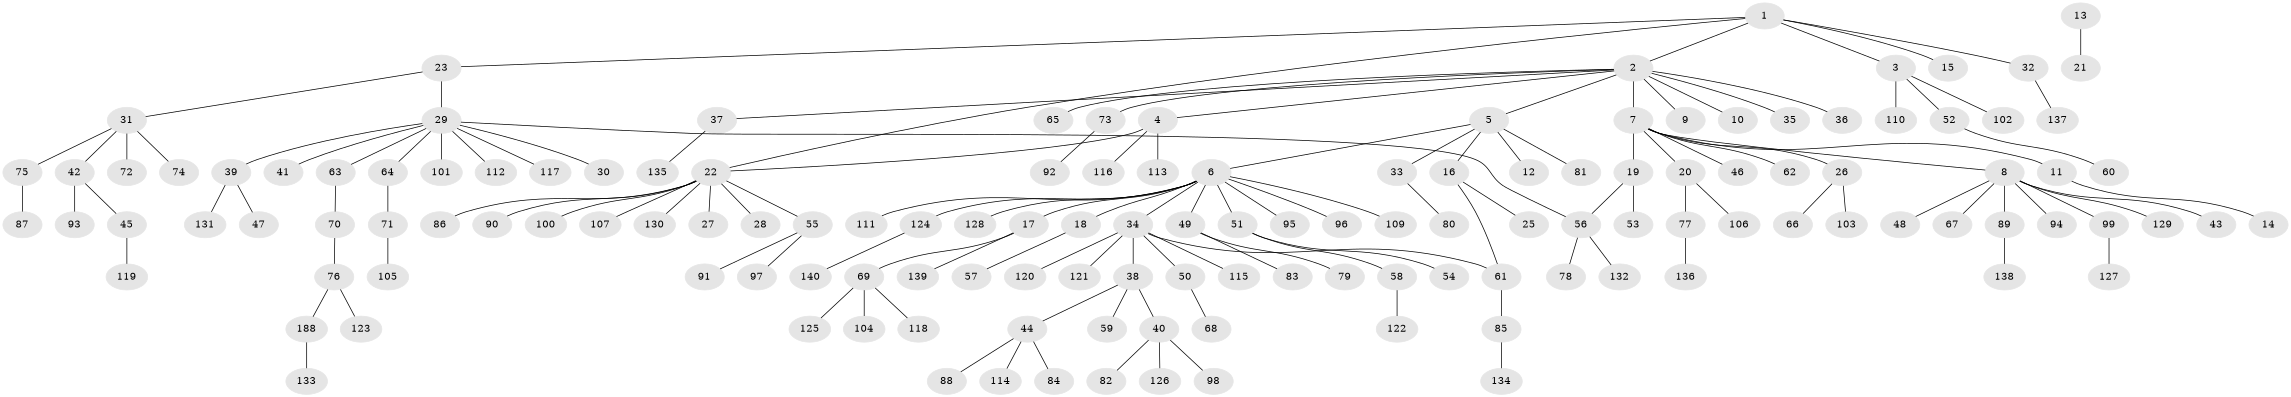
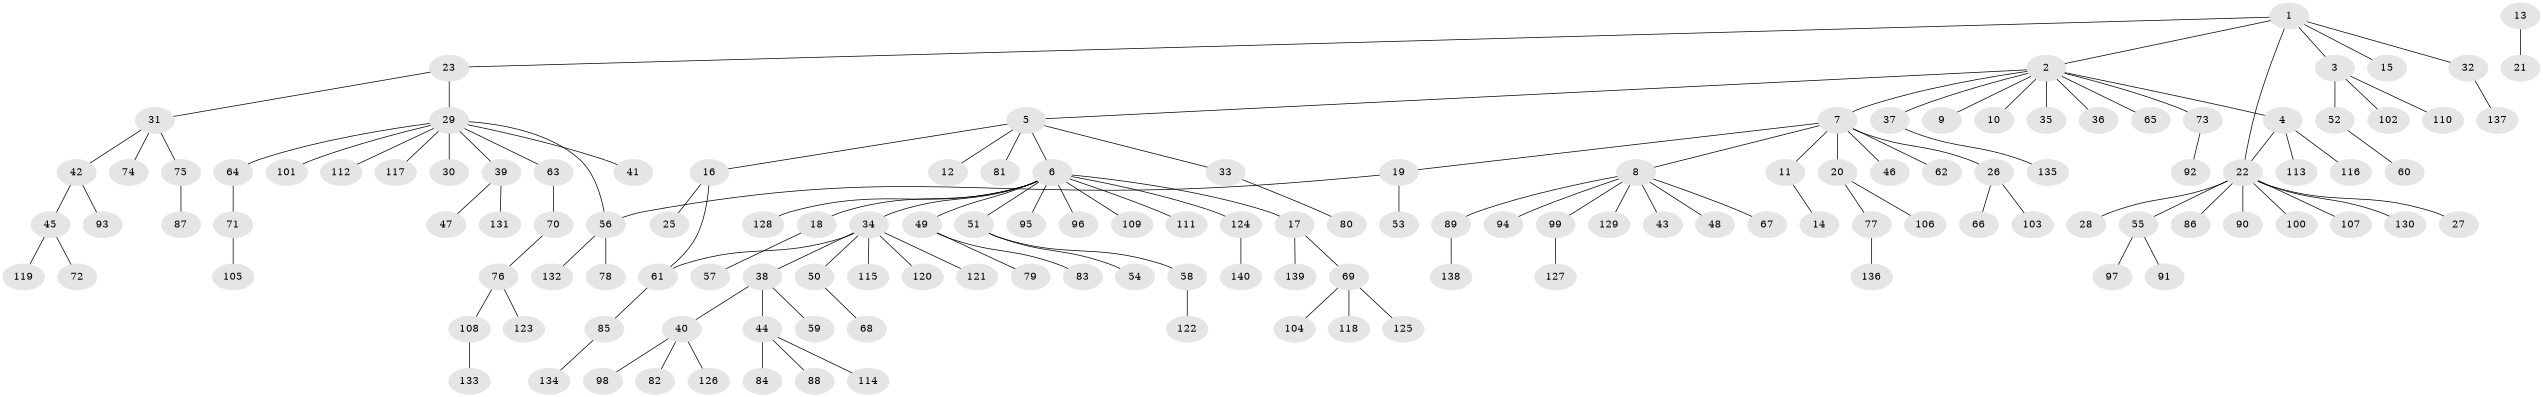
(127, 147) -> (64, 251)
(307, 329) -> (470, 329)
